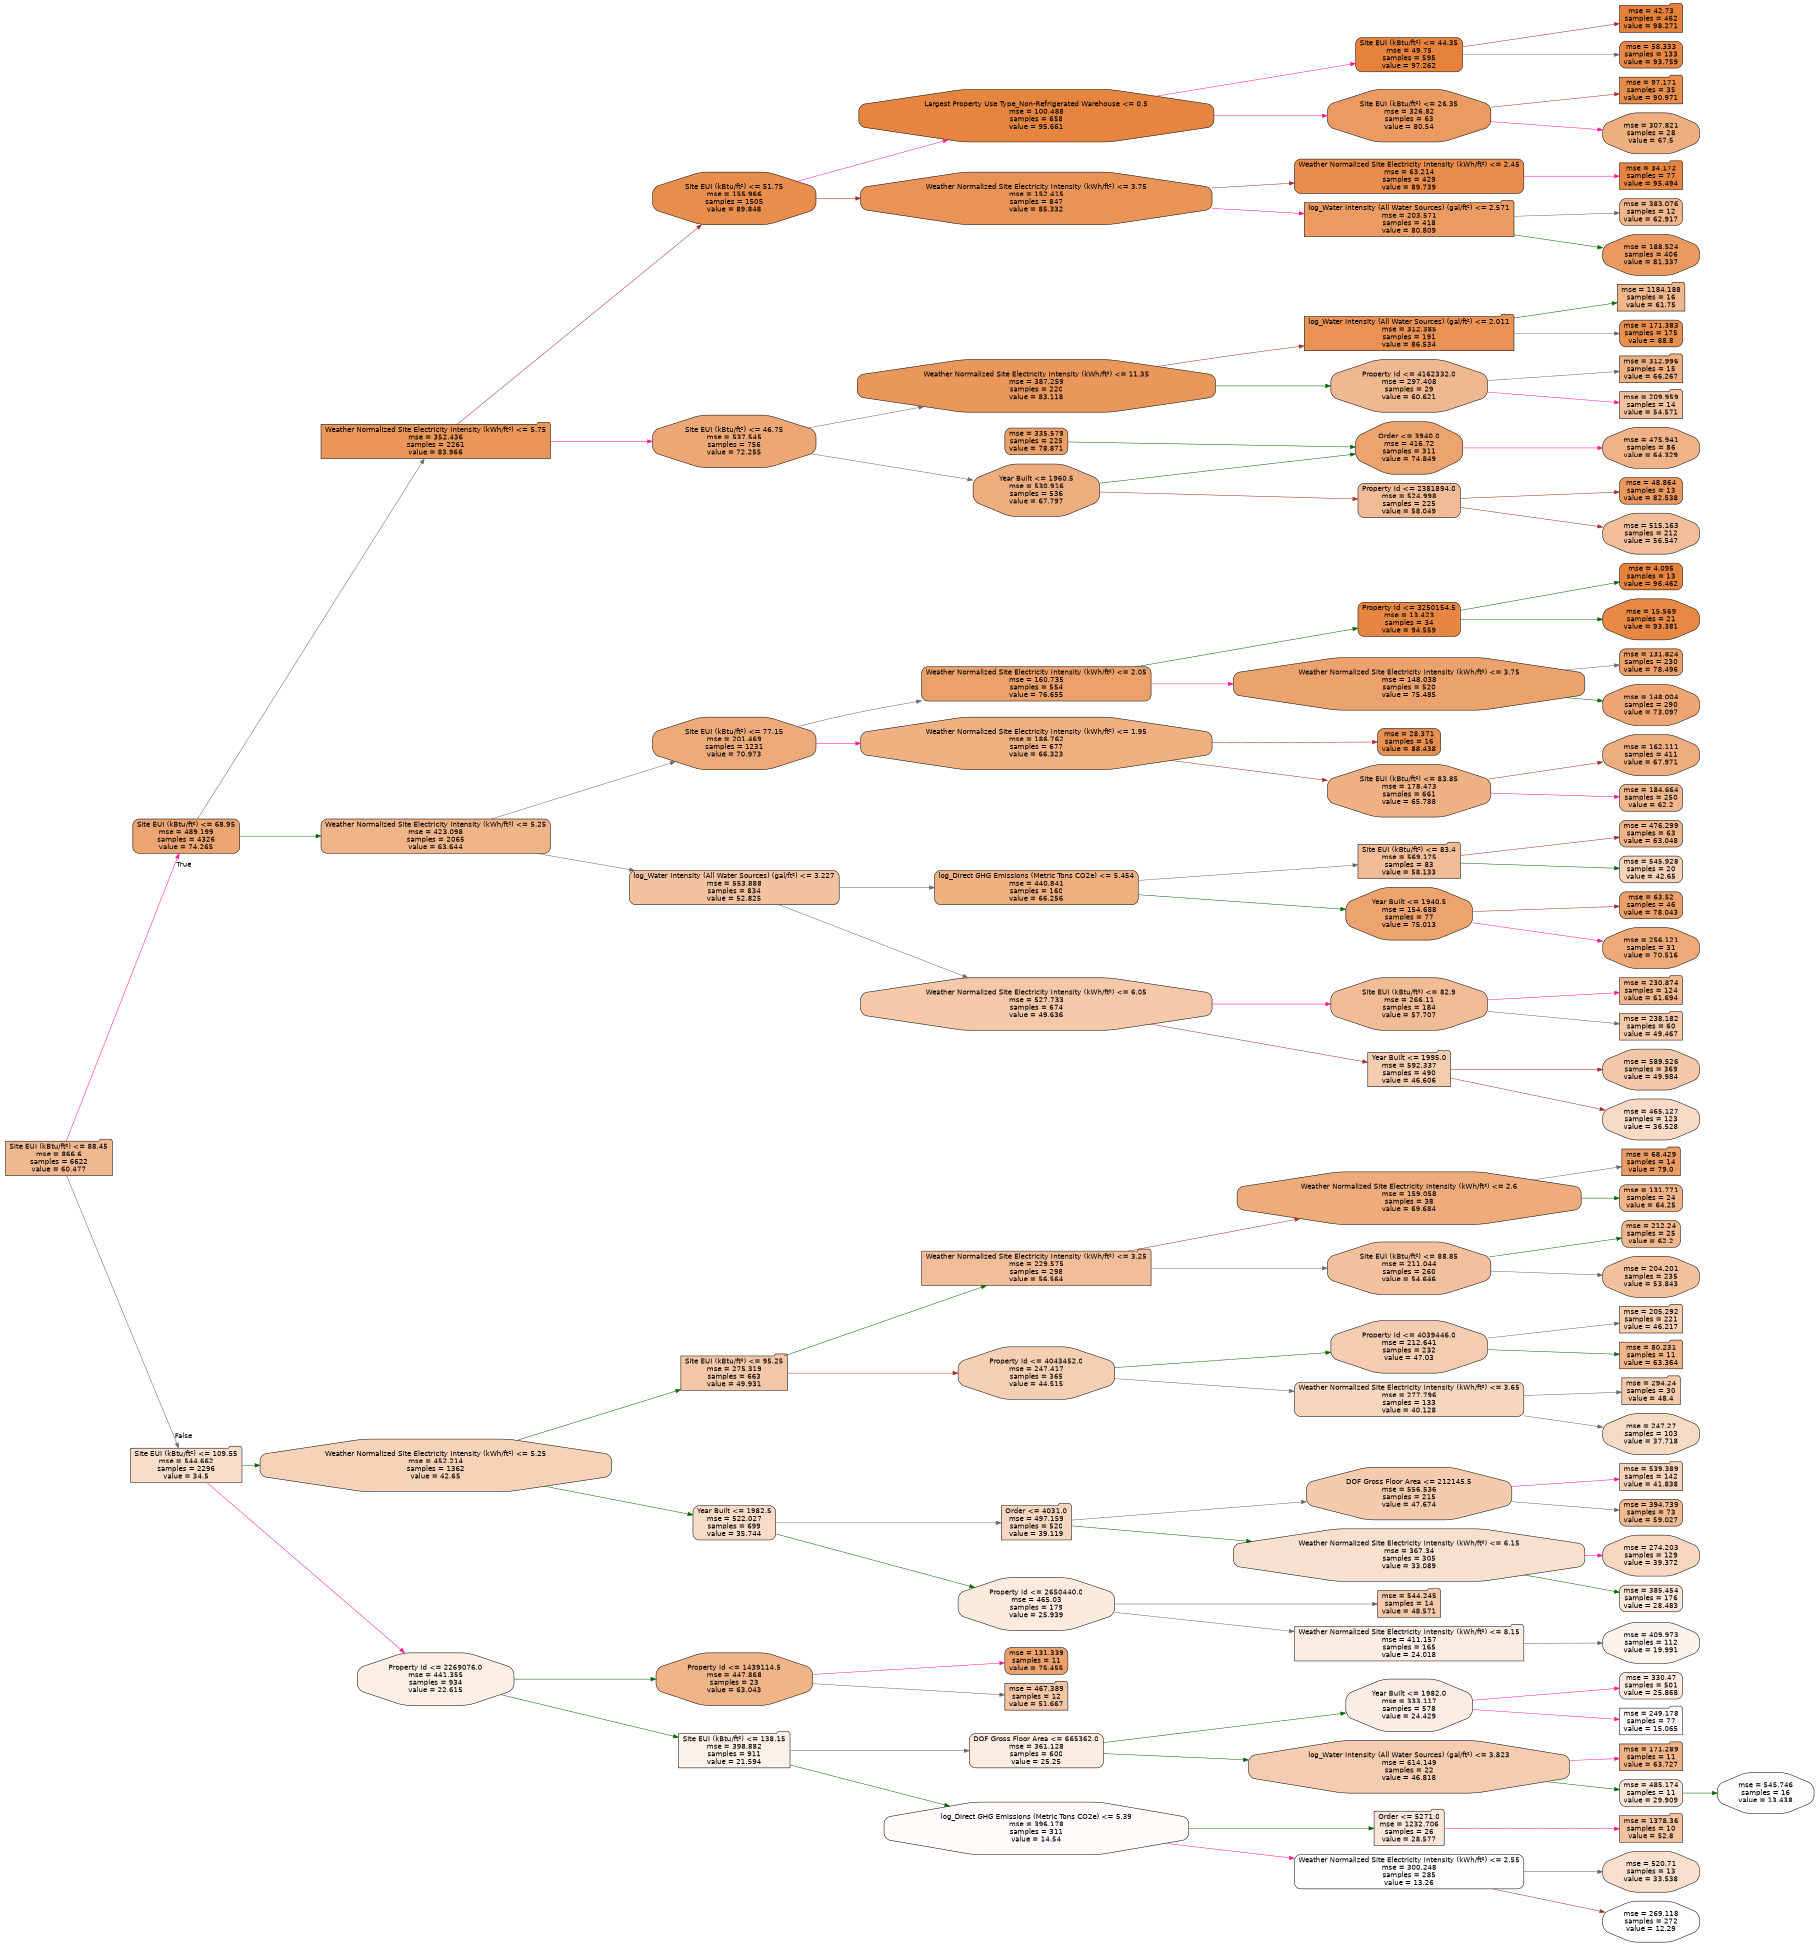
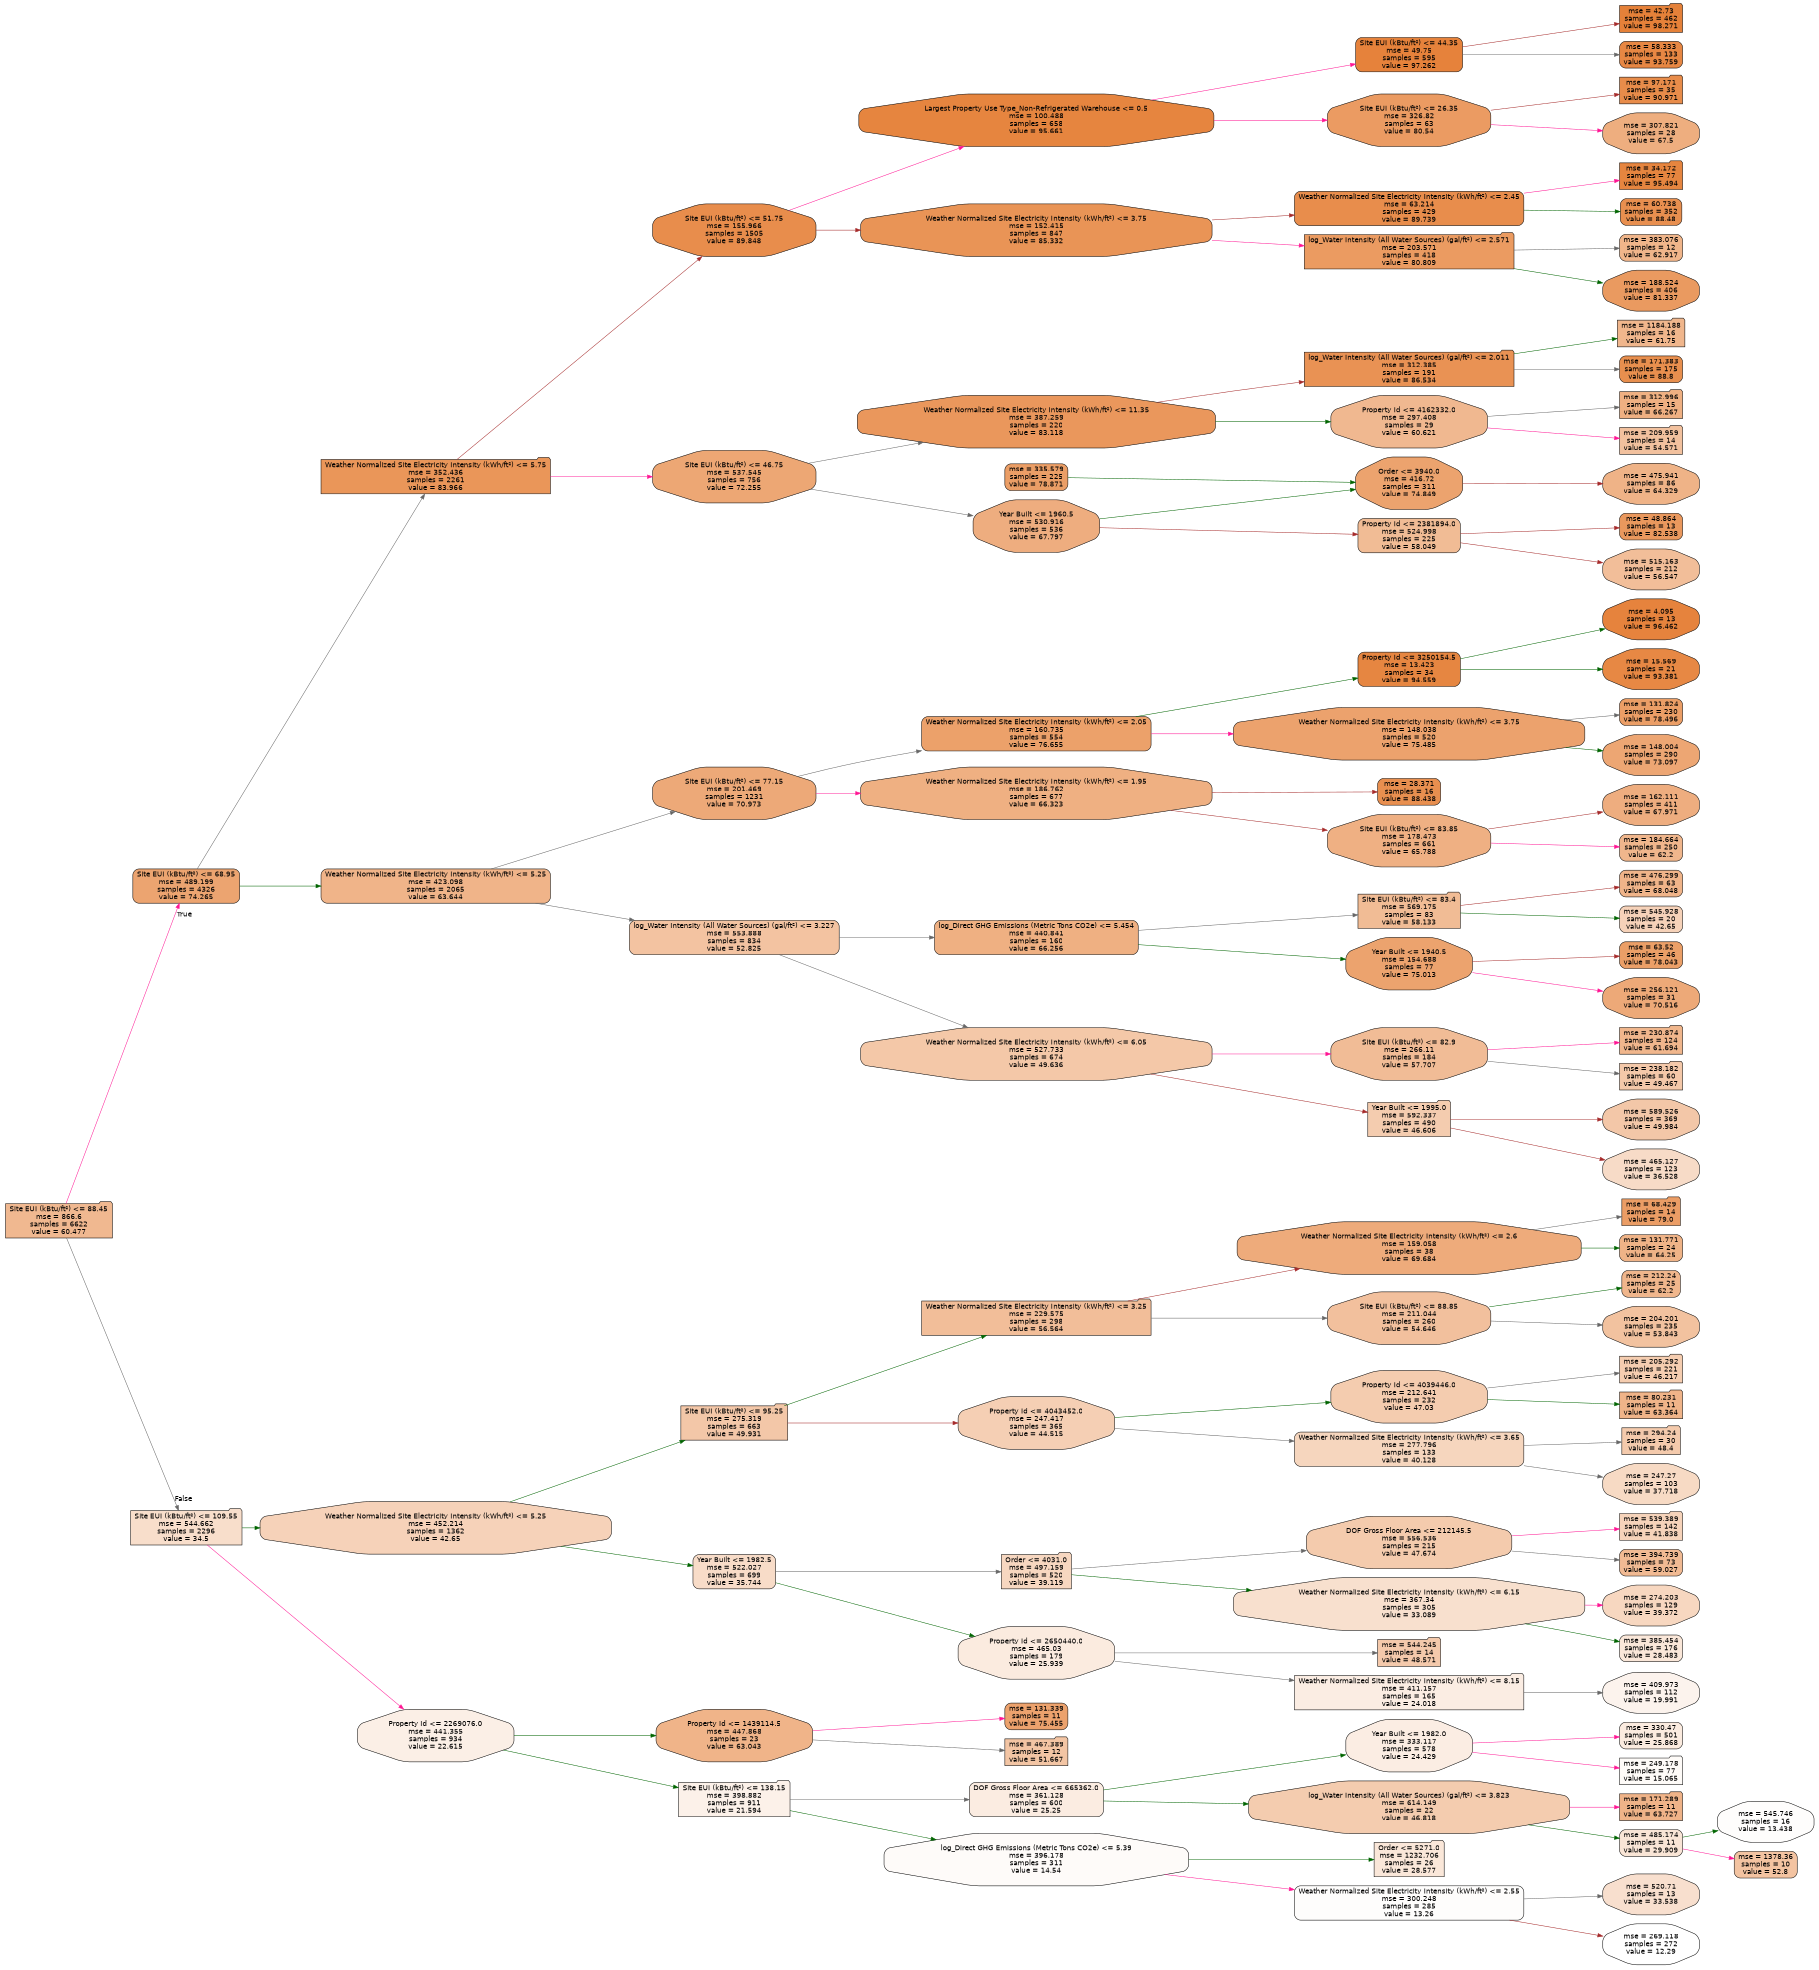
none -> (1651, 212)
(1530, 448) -> (1530, 484)
(1651, 577) -> (1651, 619)
(1651, 834) -> (1651, 884)
(1529, 1829) -> (1706, 1853)
(1651, 1829) -> (1766, 1865)
